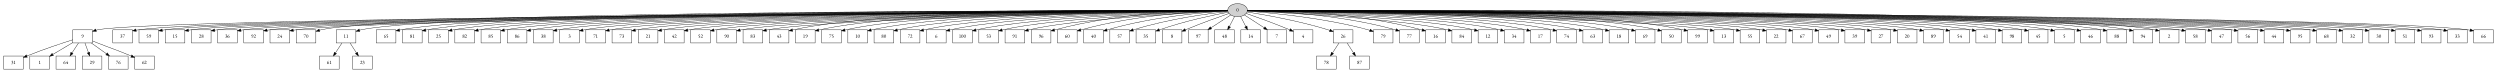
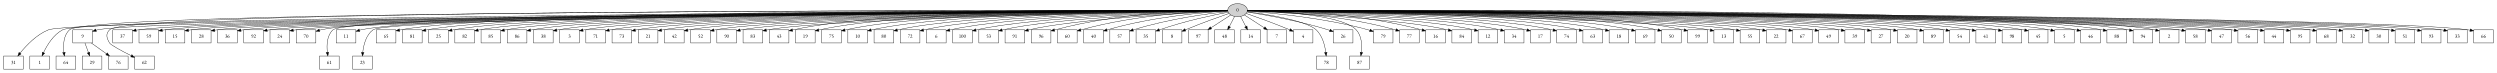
(50, 47) -> (619, 16)
(63, 48) -> (630, 15)
(75, 48) -> (636, 12)
(112, 48) -> (648, 12)
(339, 48) -> (768, 14)
(353, 48) -> (787, 15)
(1336, 48) -> (1315, 29)
(1350, 48) -> (1335, 20)
